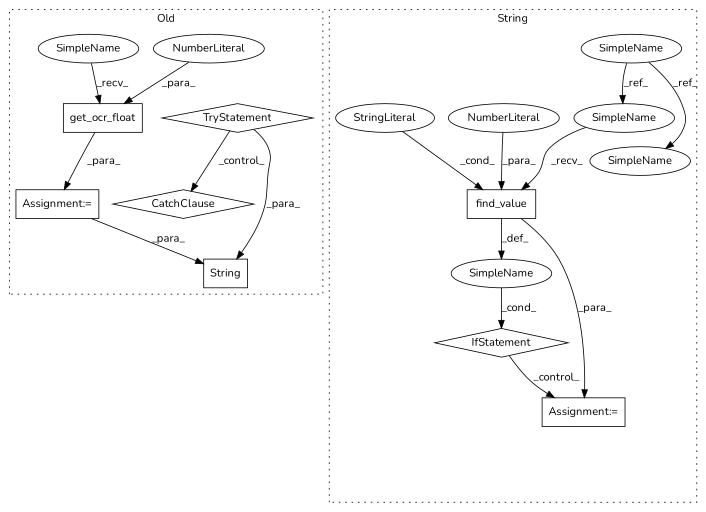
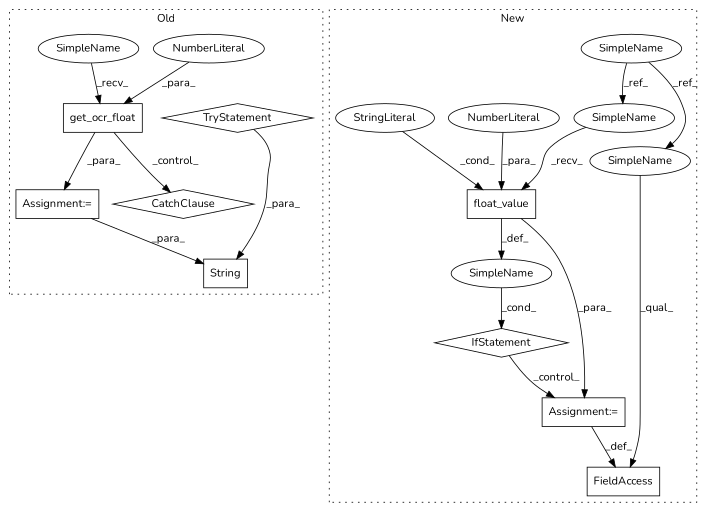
(513, 19) -> (513, 19)
(213, 158) -> (138, 160)
(501, 204) -> (501, 204)
none -> (623, 482)
